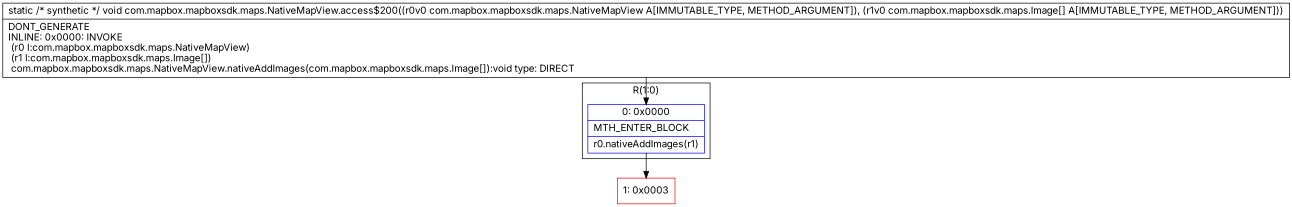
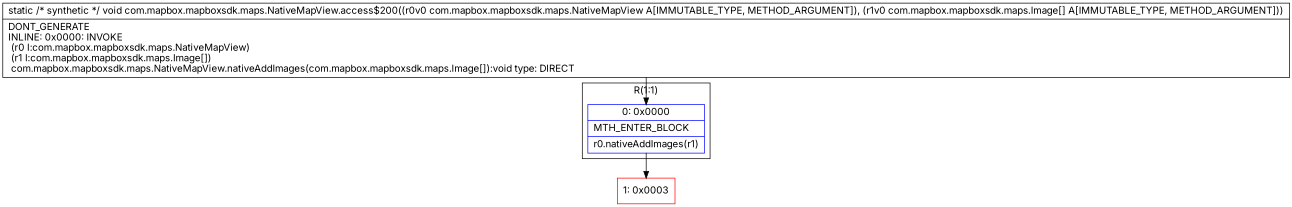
(646, 91) -> (646, 91)
